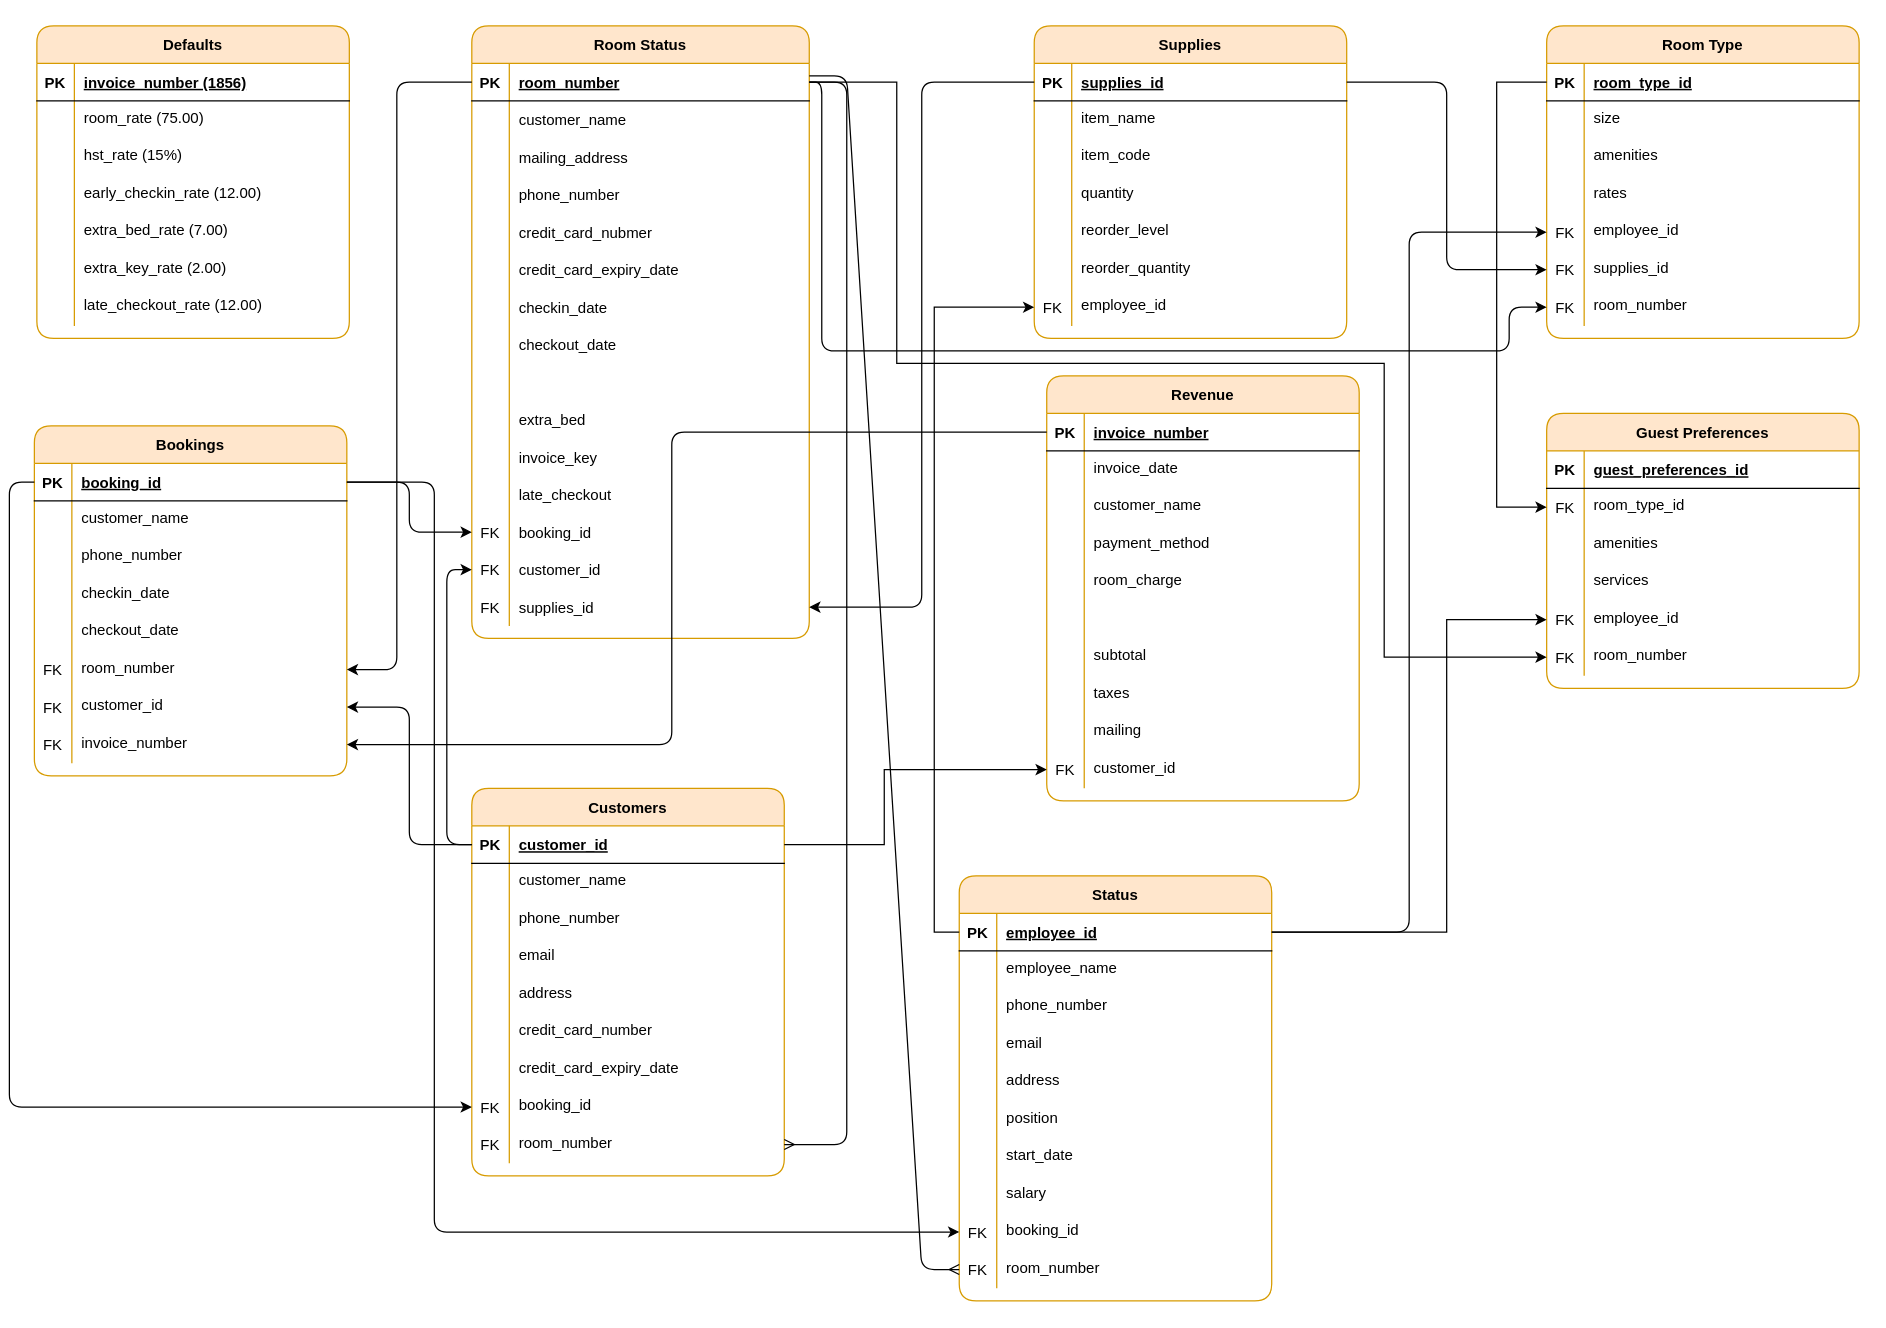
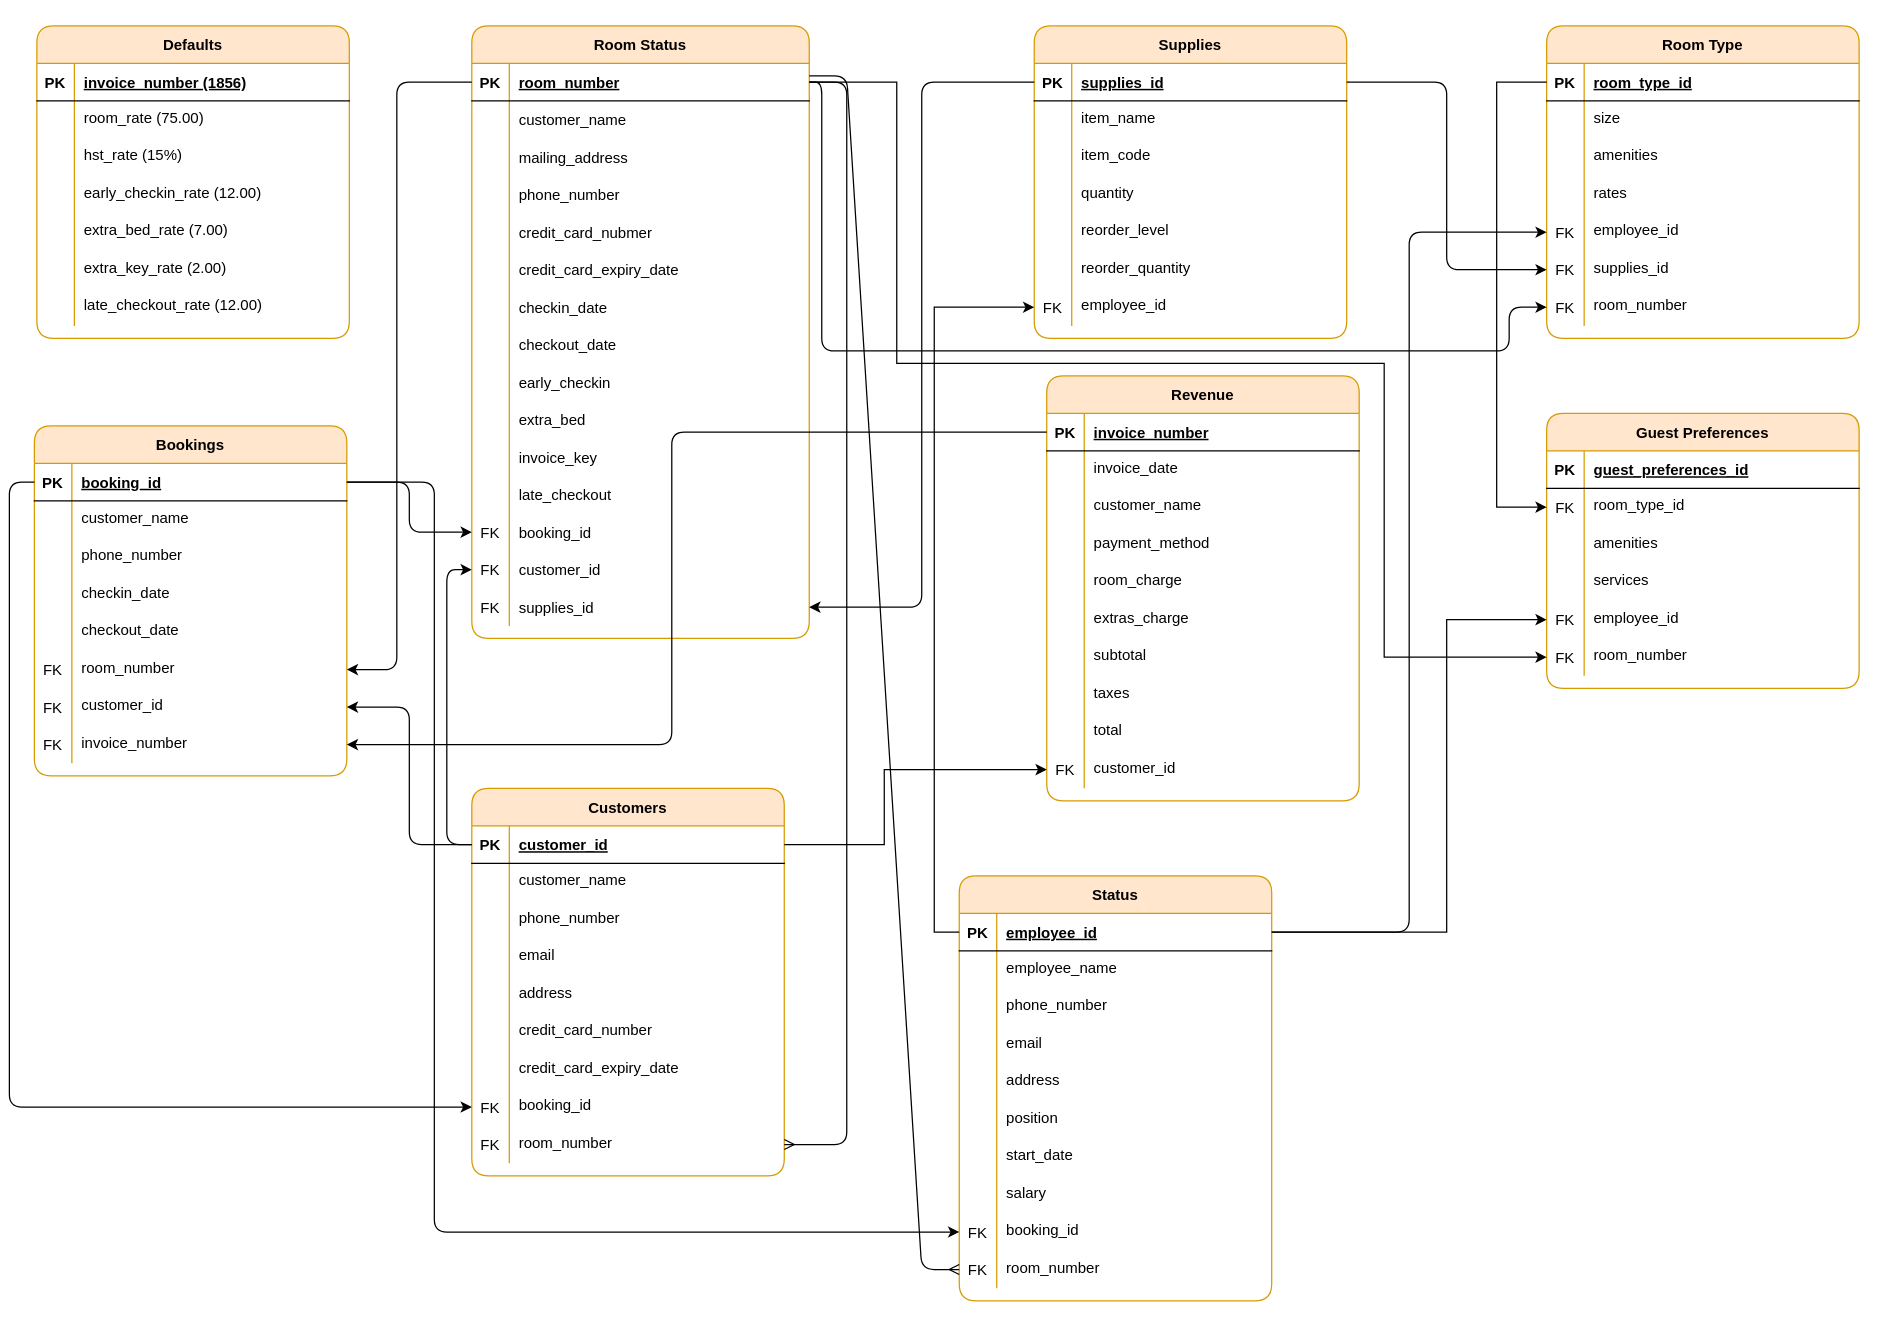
none -> (659, 382)
none -> (1222, 619)
(1117, 730) -> (1113, 730)
